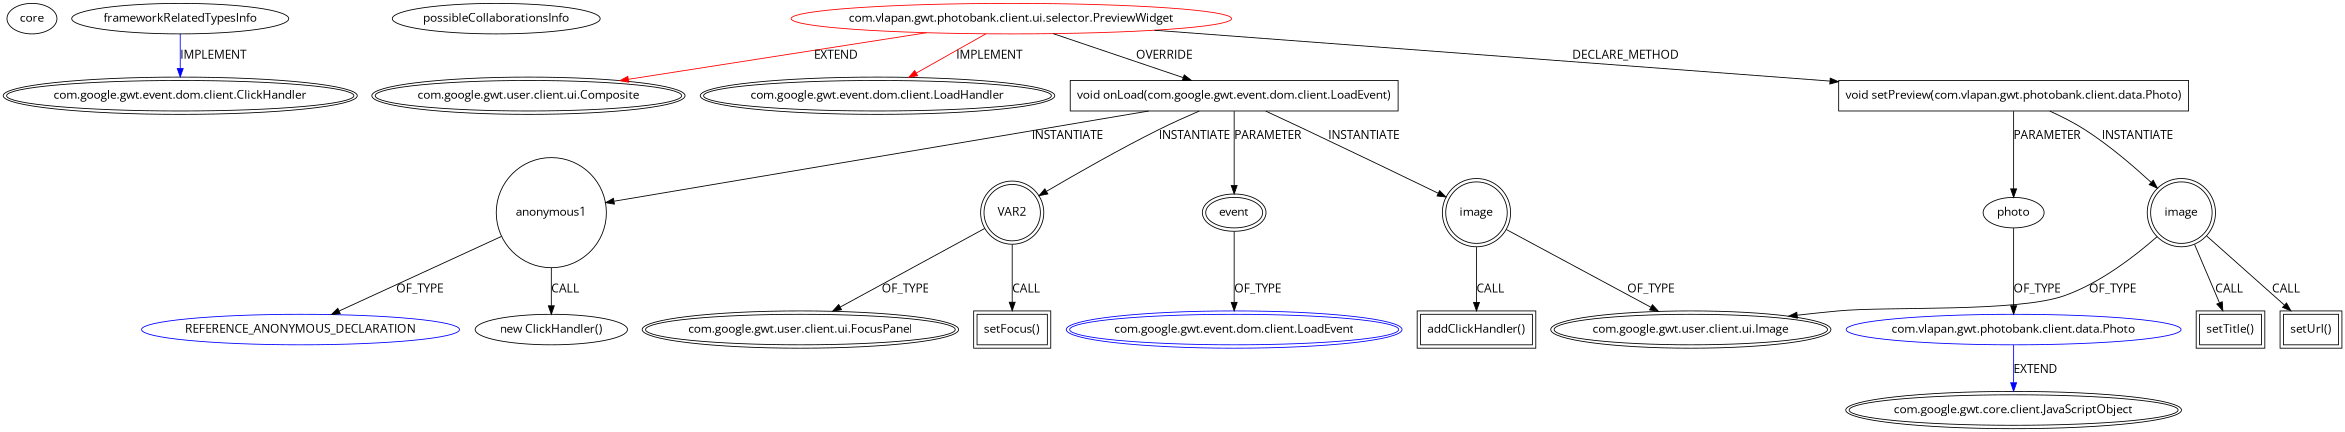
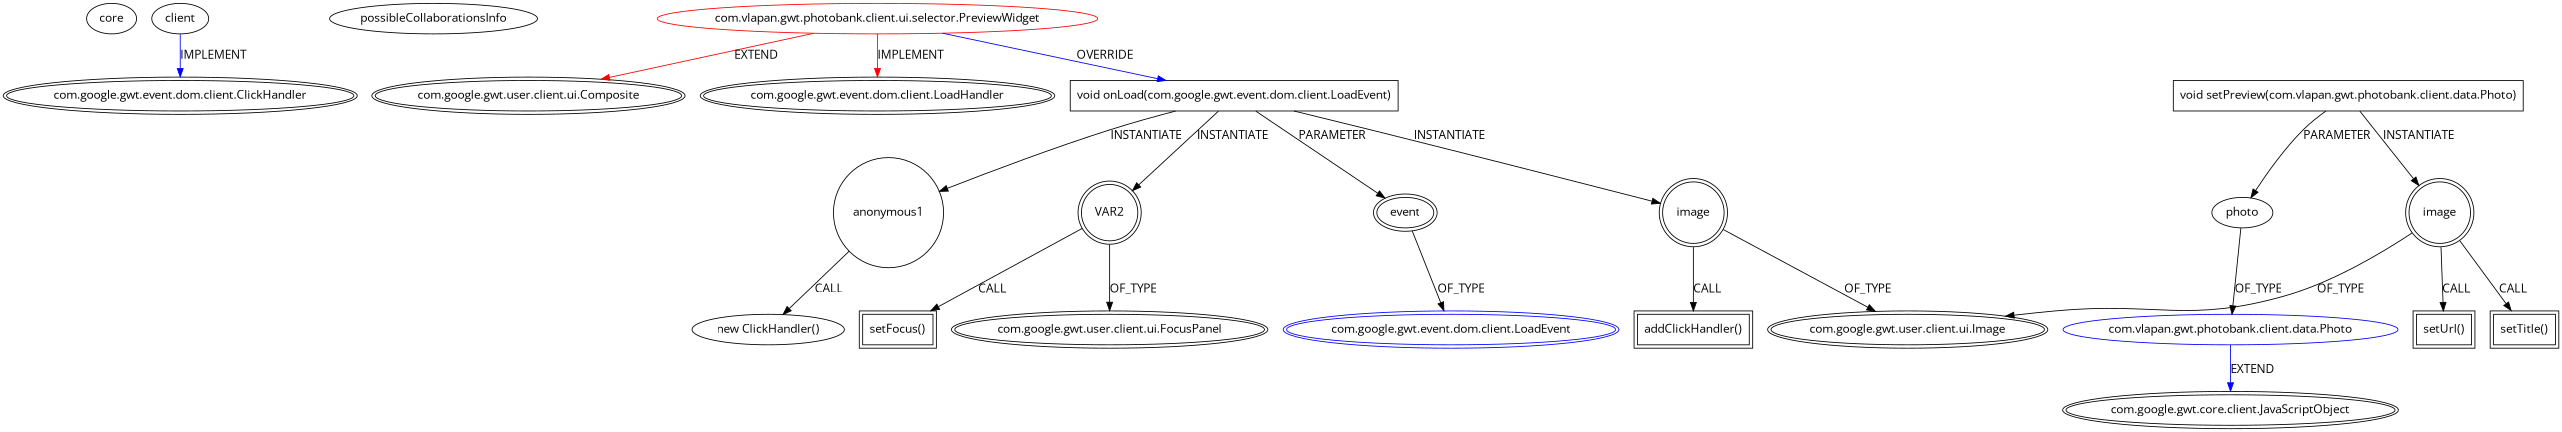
(180, 19) -> (180, 19)
(1118, 56) -> (1050, 56)
(1492, 56) -> none
(301, 330) -> none
